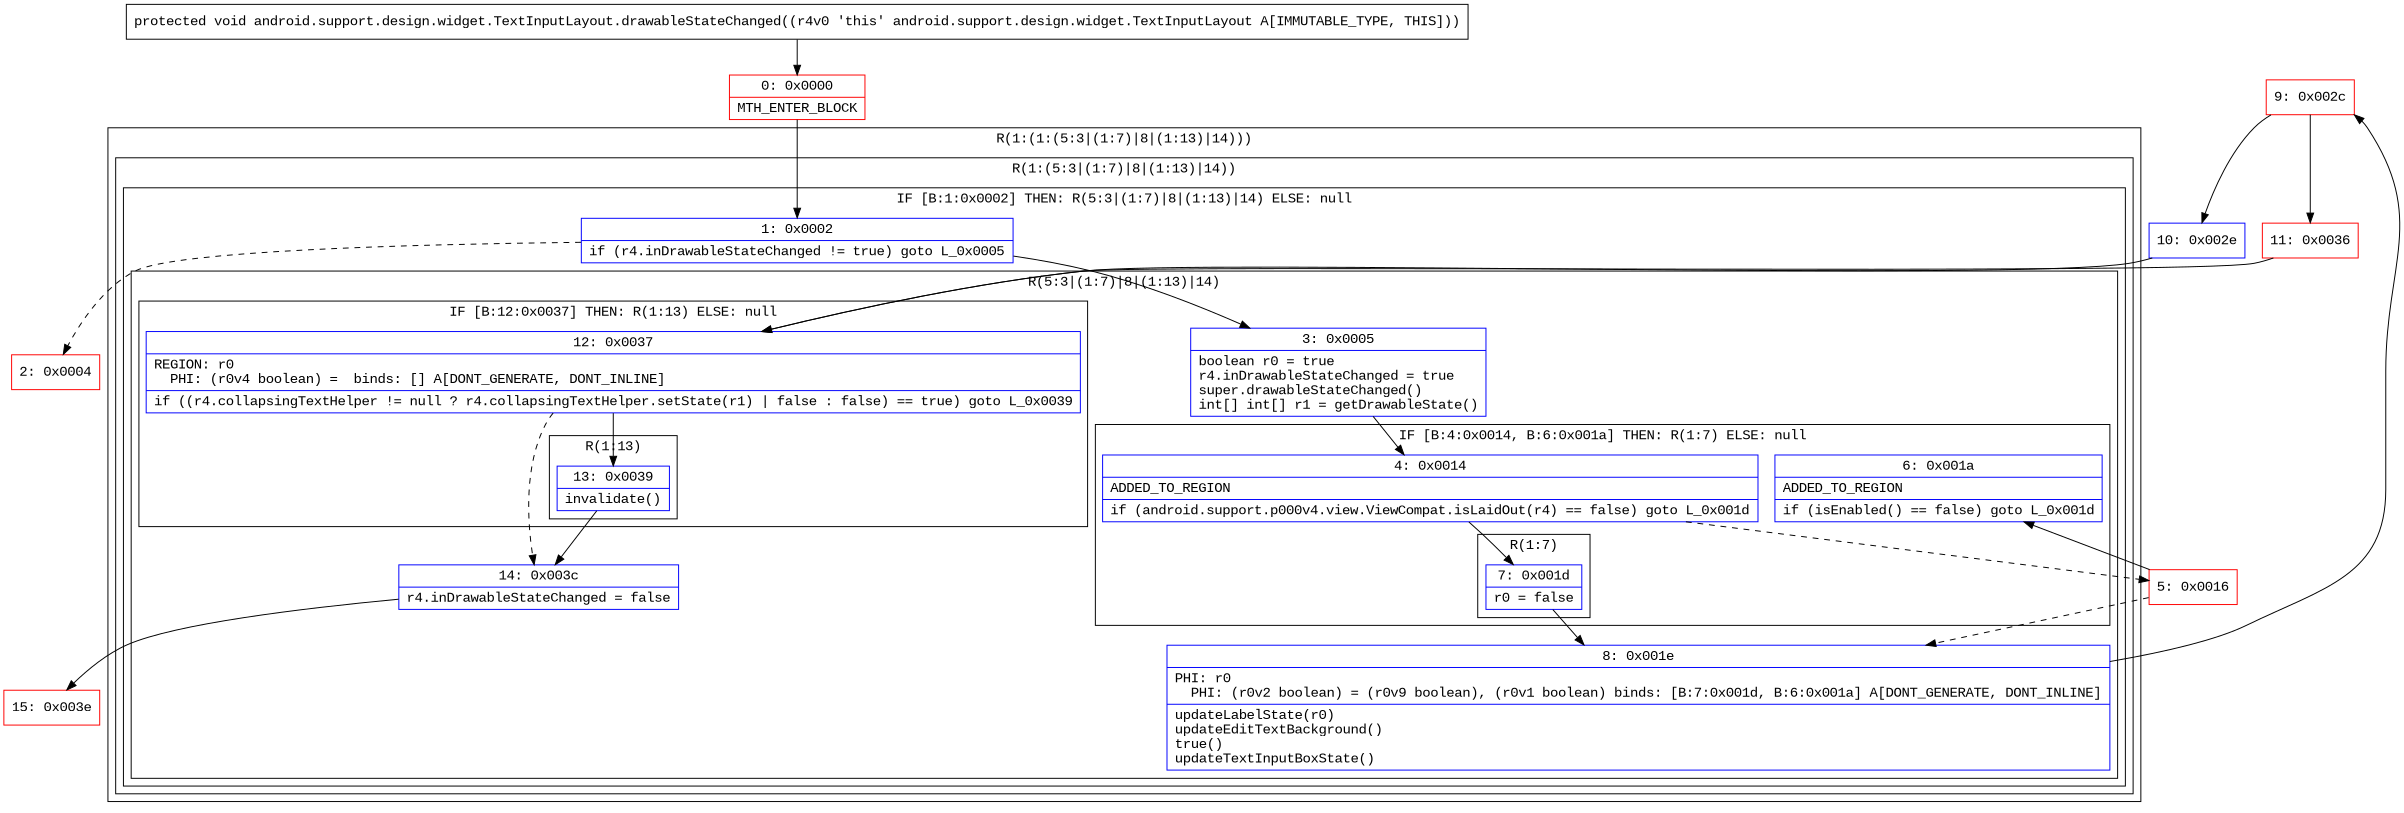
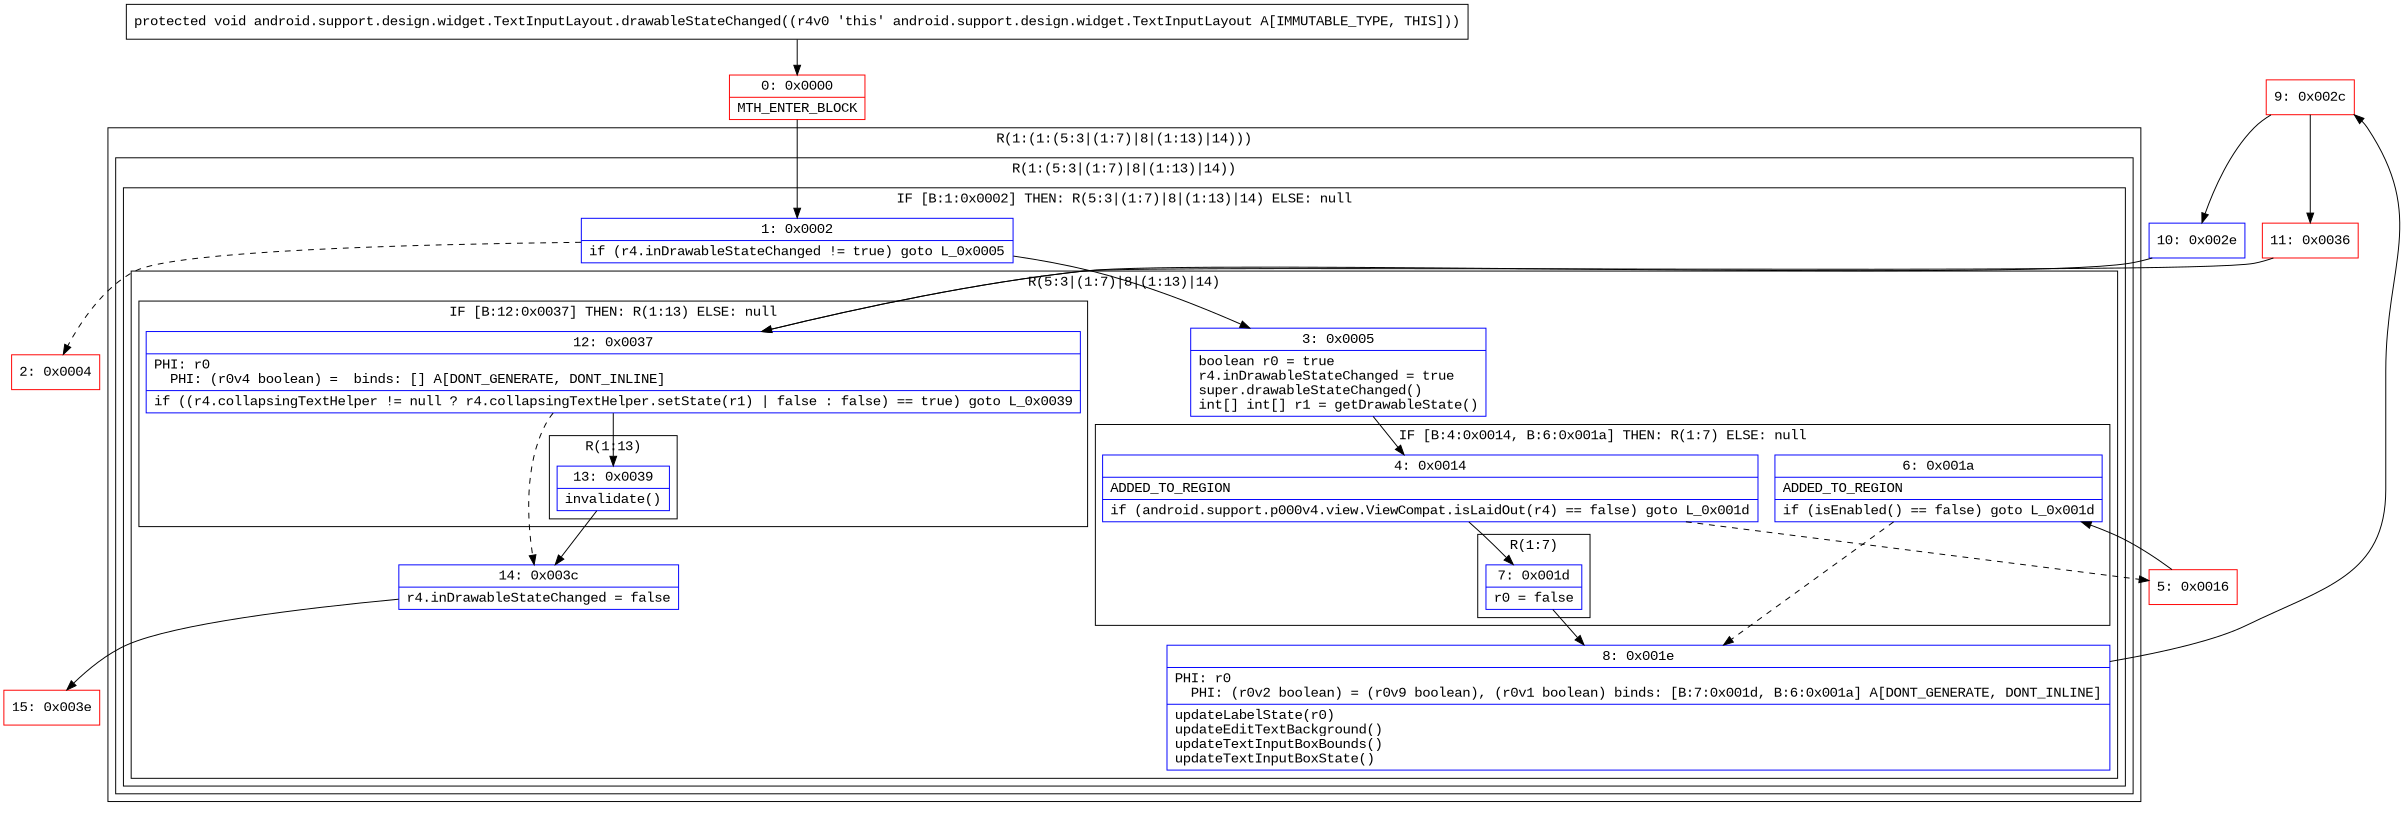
(198, 364) -> (186, 364)
(2048, 619) -> (1812, 581)
(1199, 744) -> (1279, 744)
